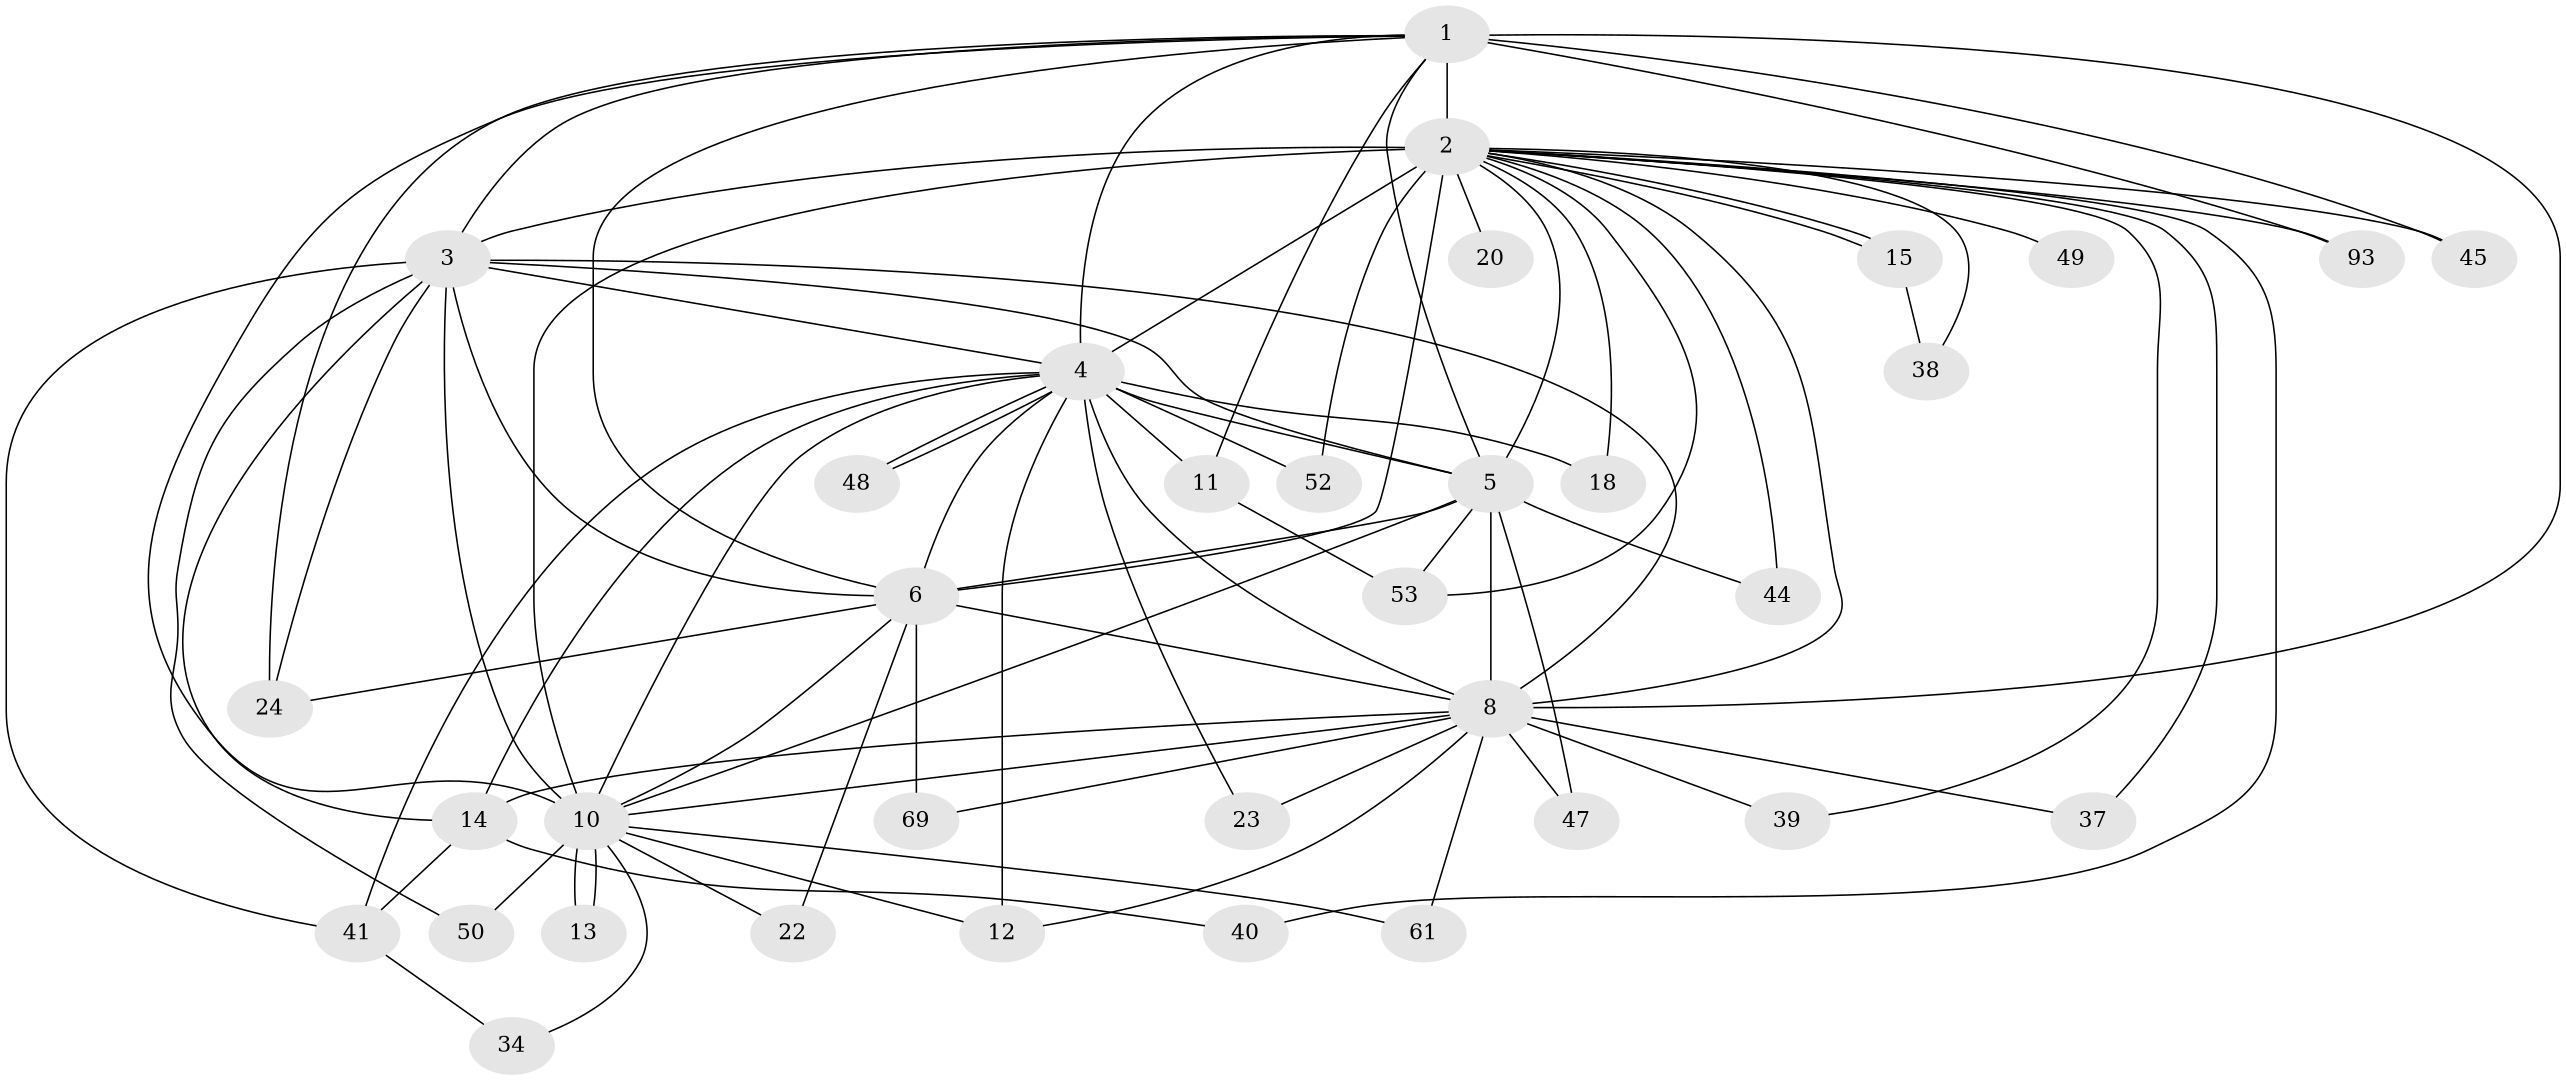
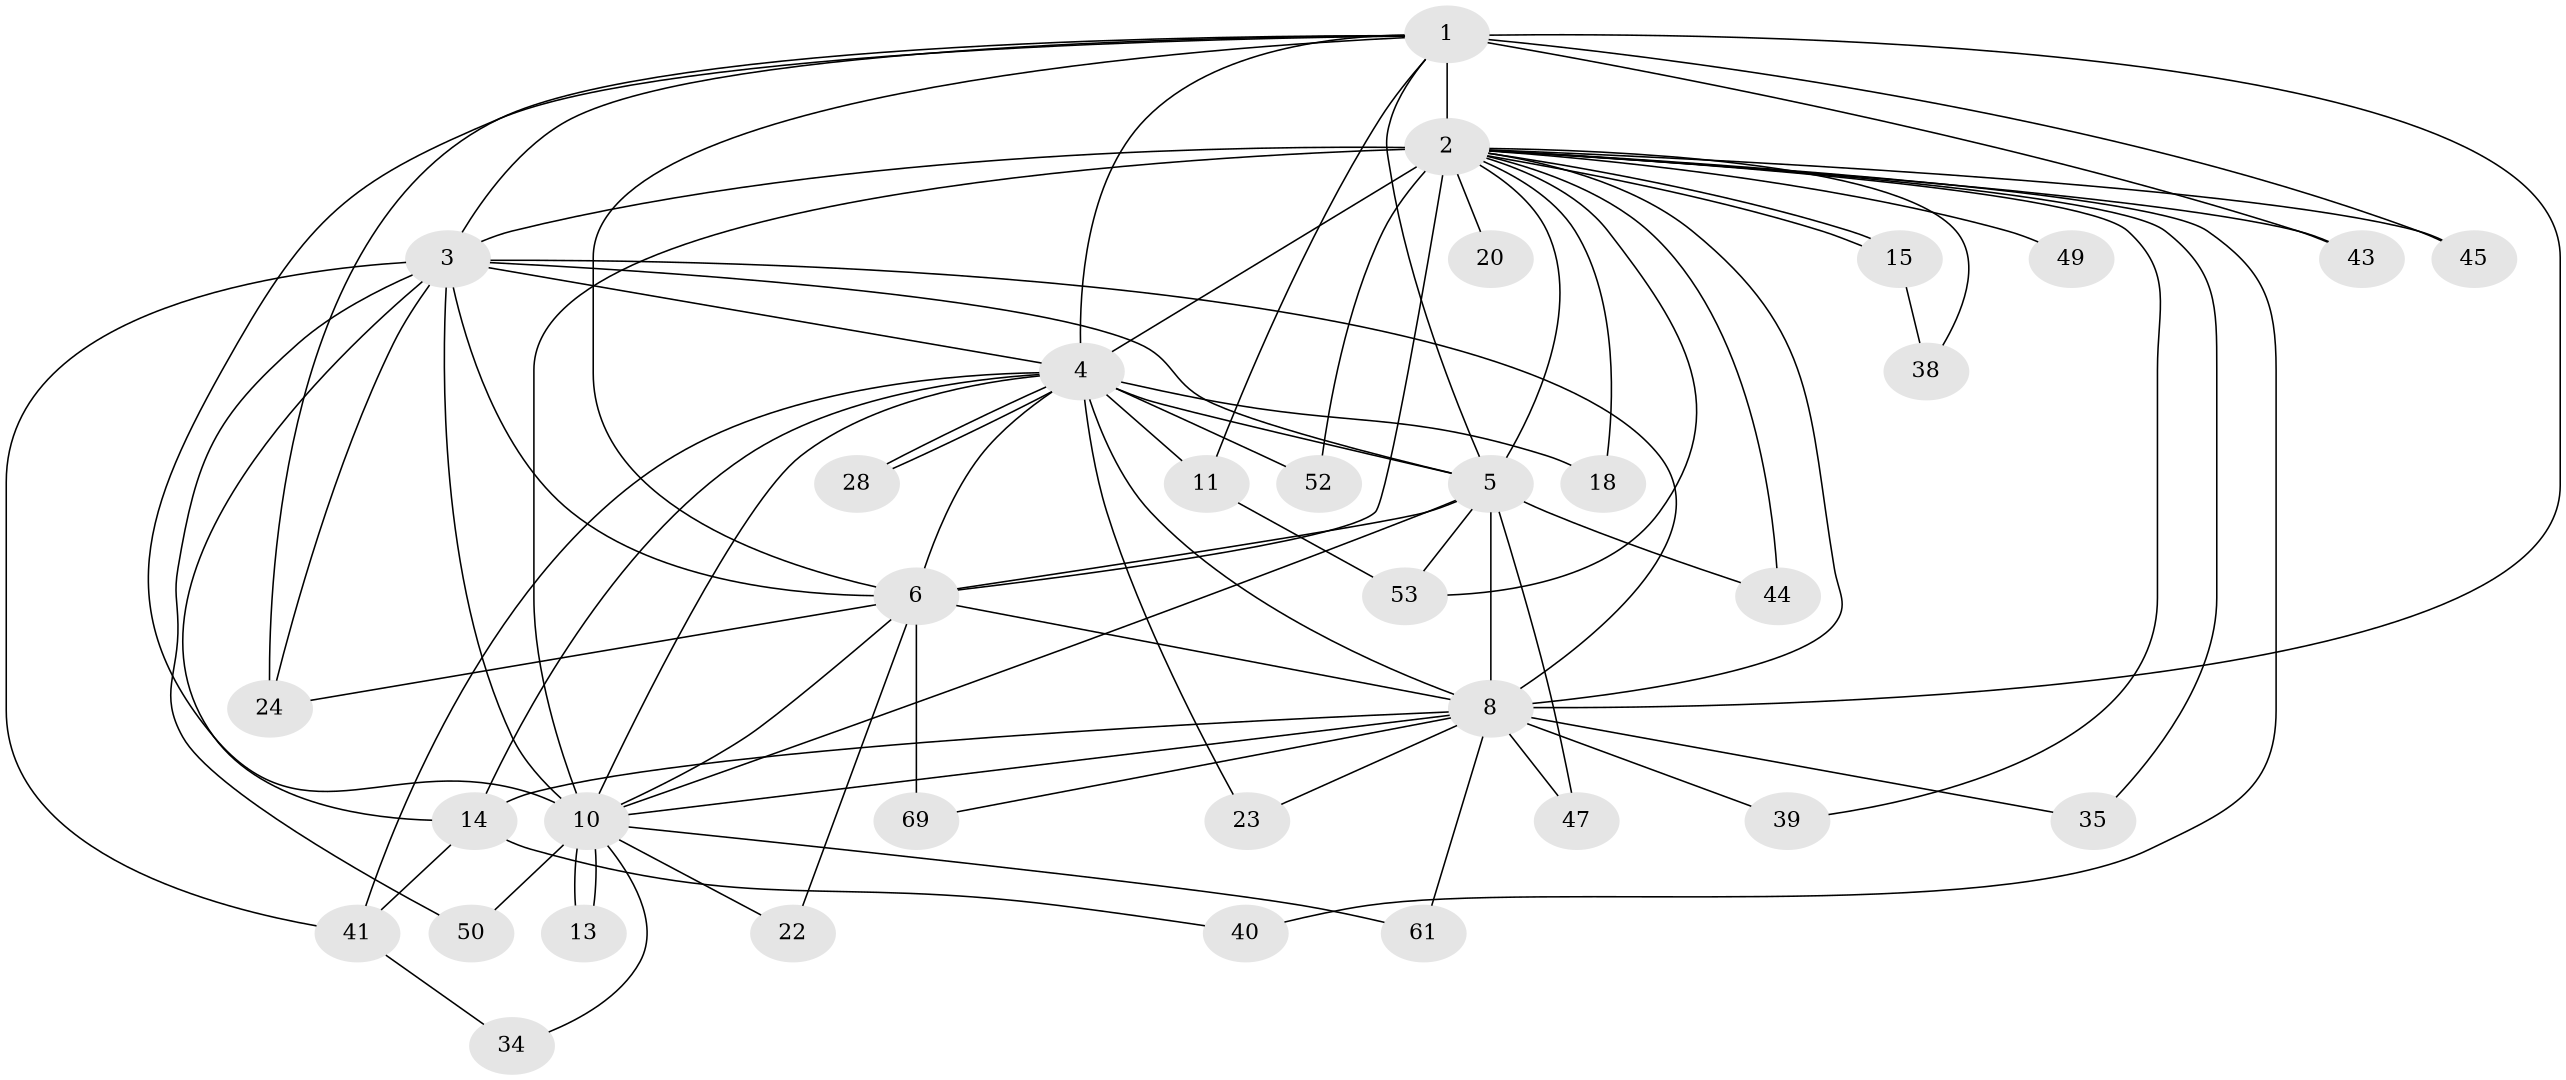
(2362, 259) -> (2362, 259)
(857, 484) -> (857, 484)
(2093, 821) -> (2093, 821)
(1002, 934) -> none
